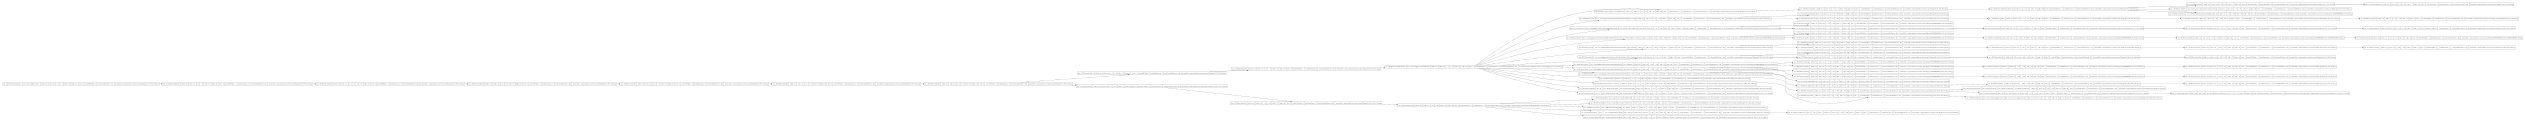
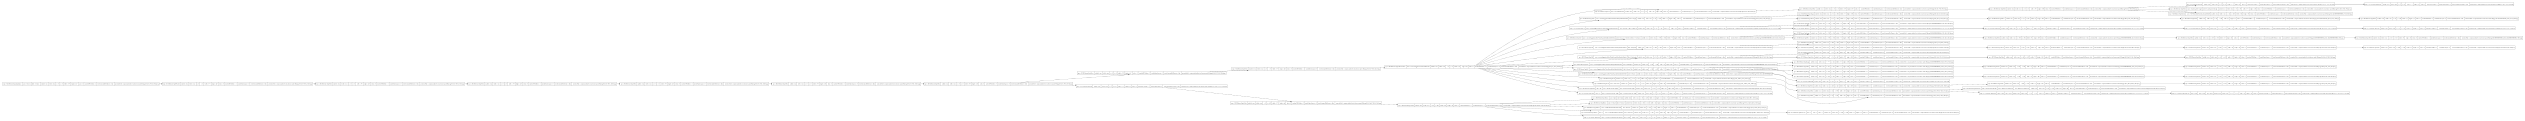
(2064, 98) -> none
